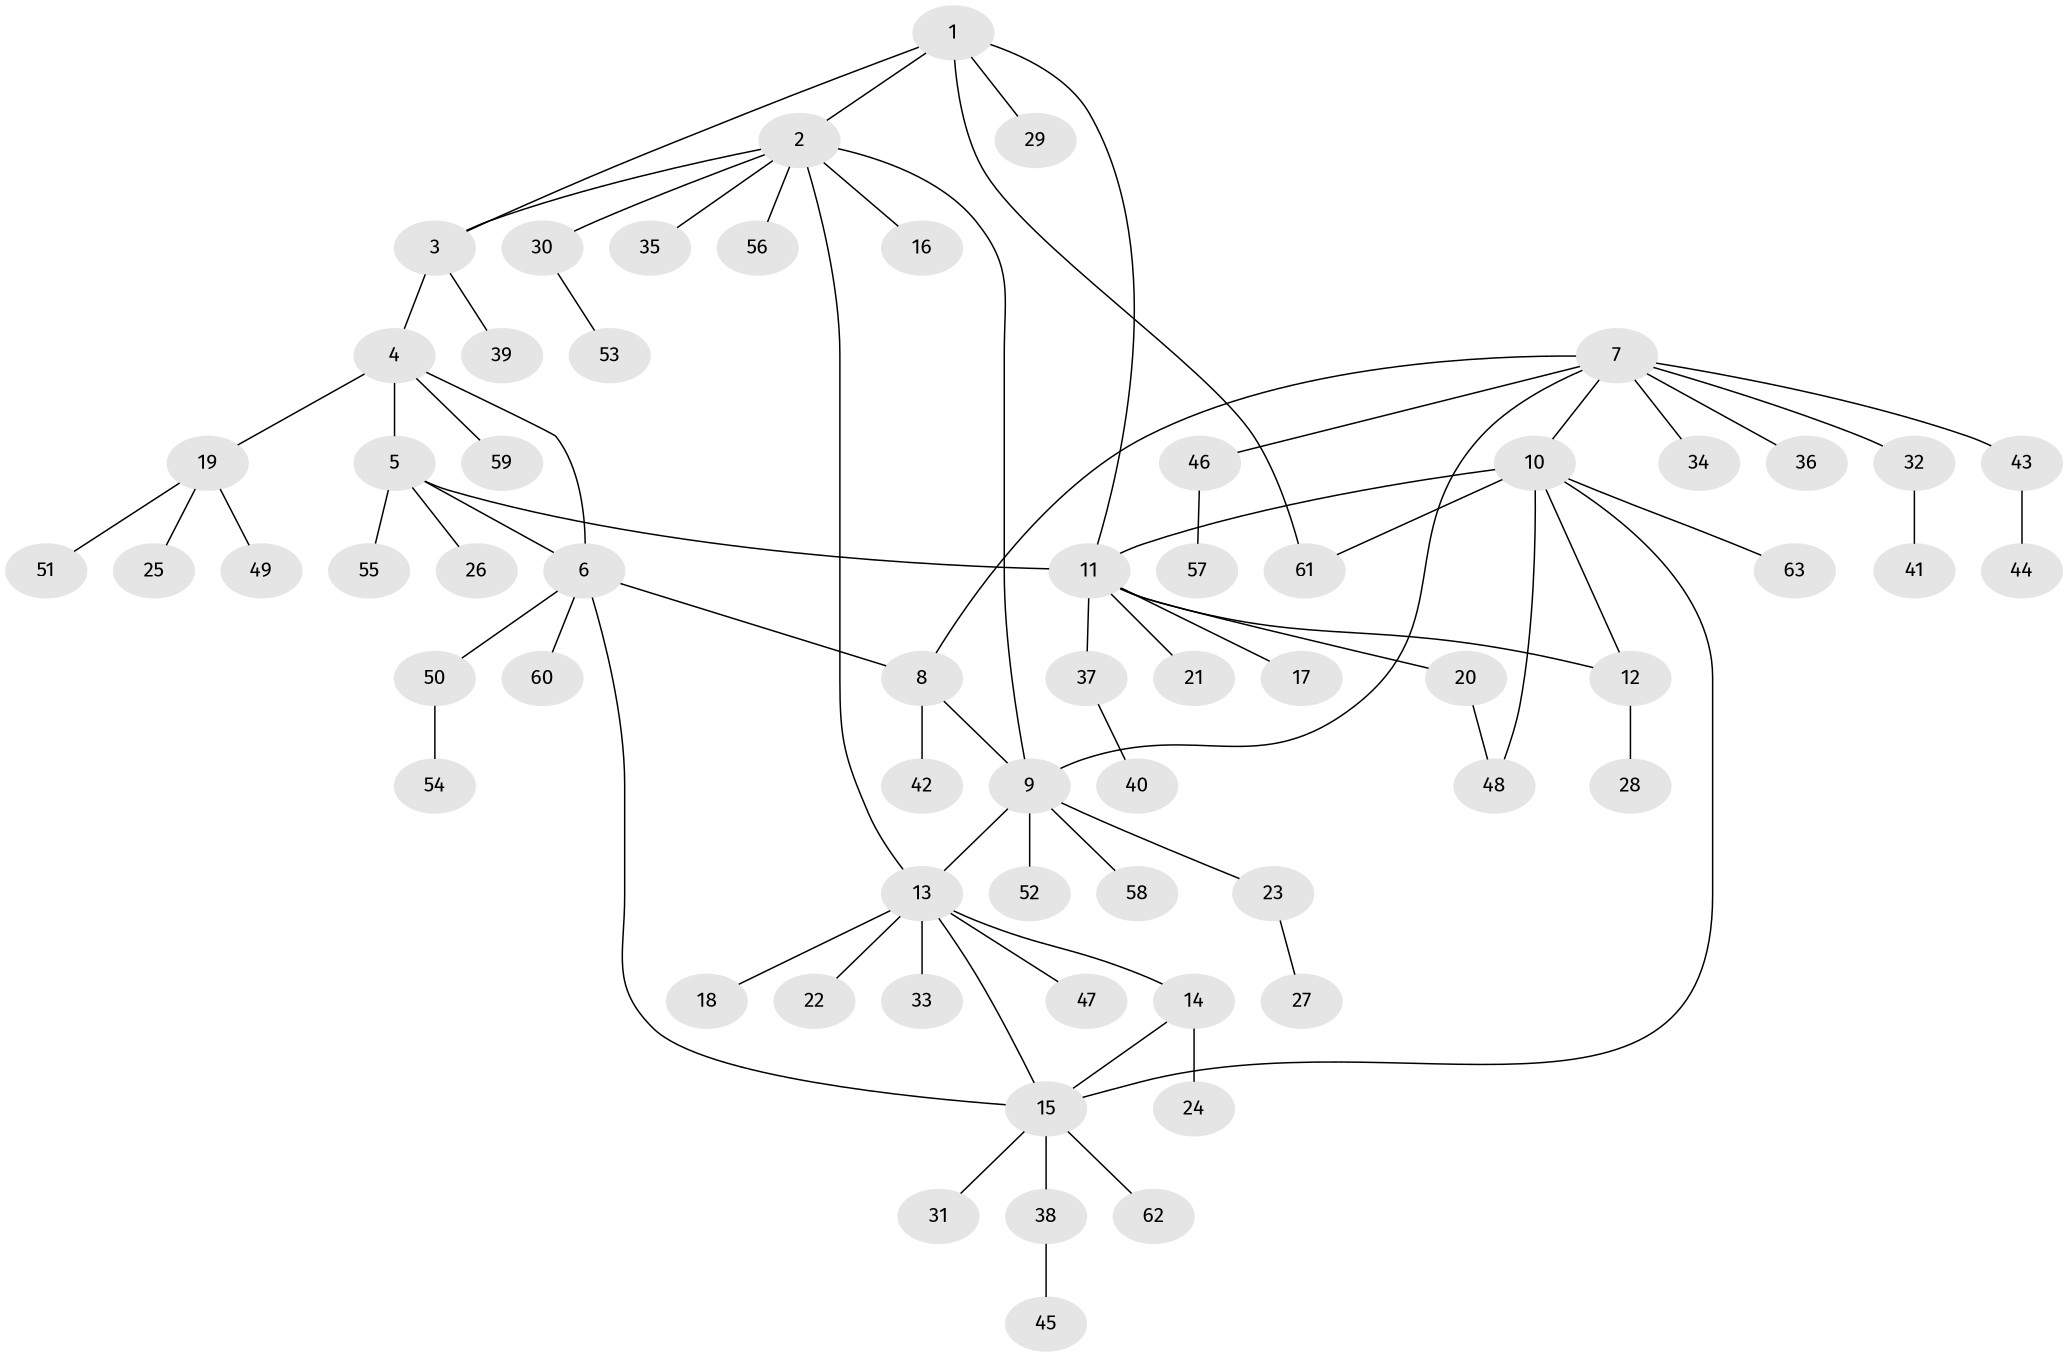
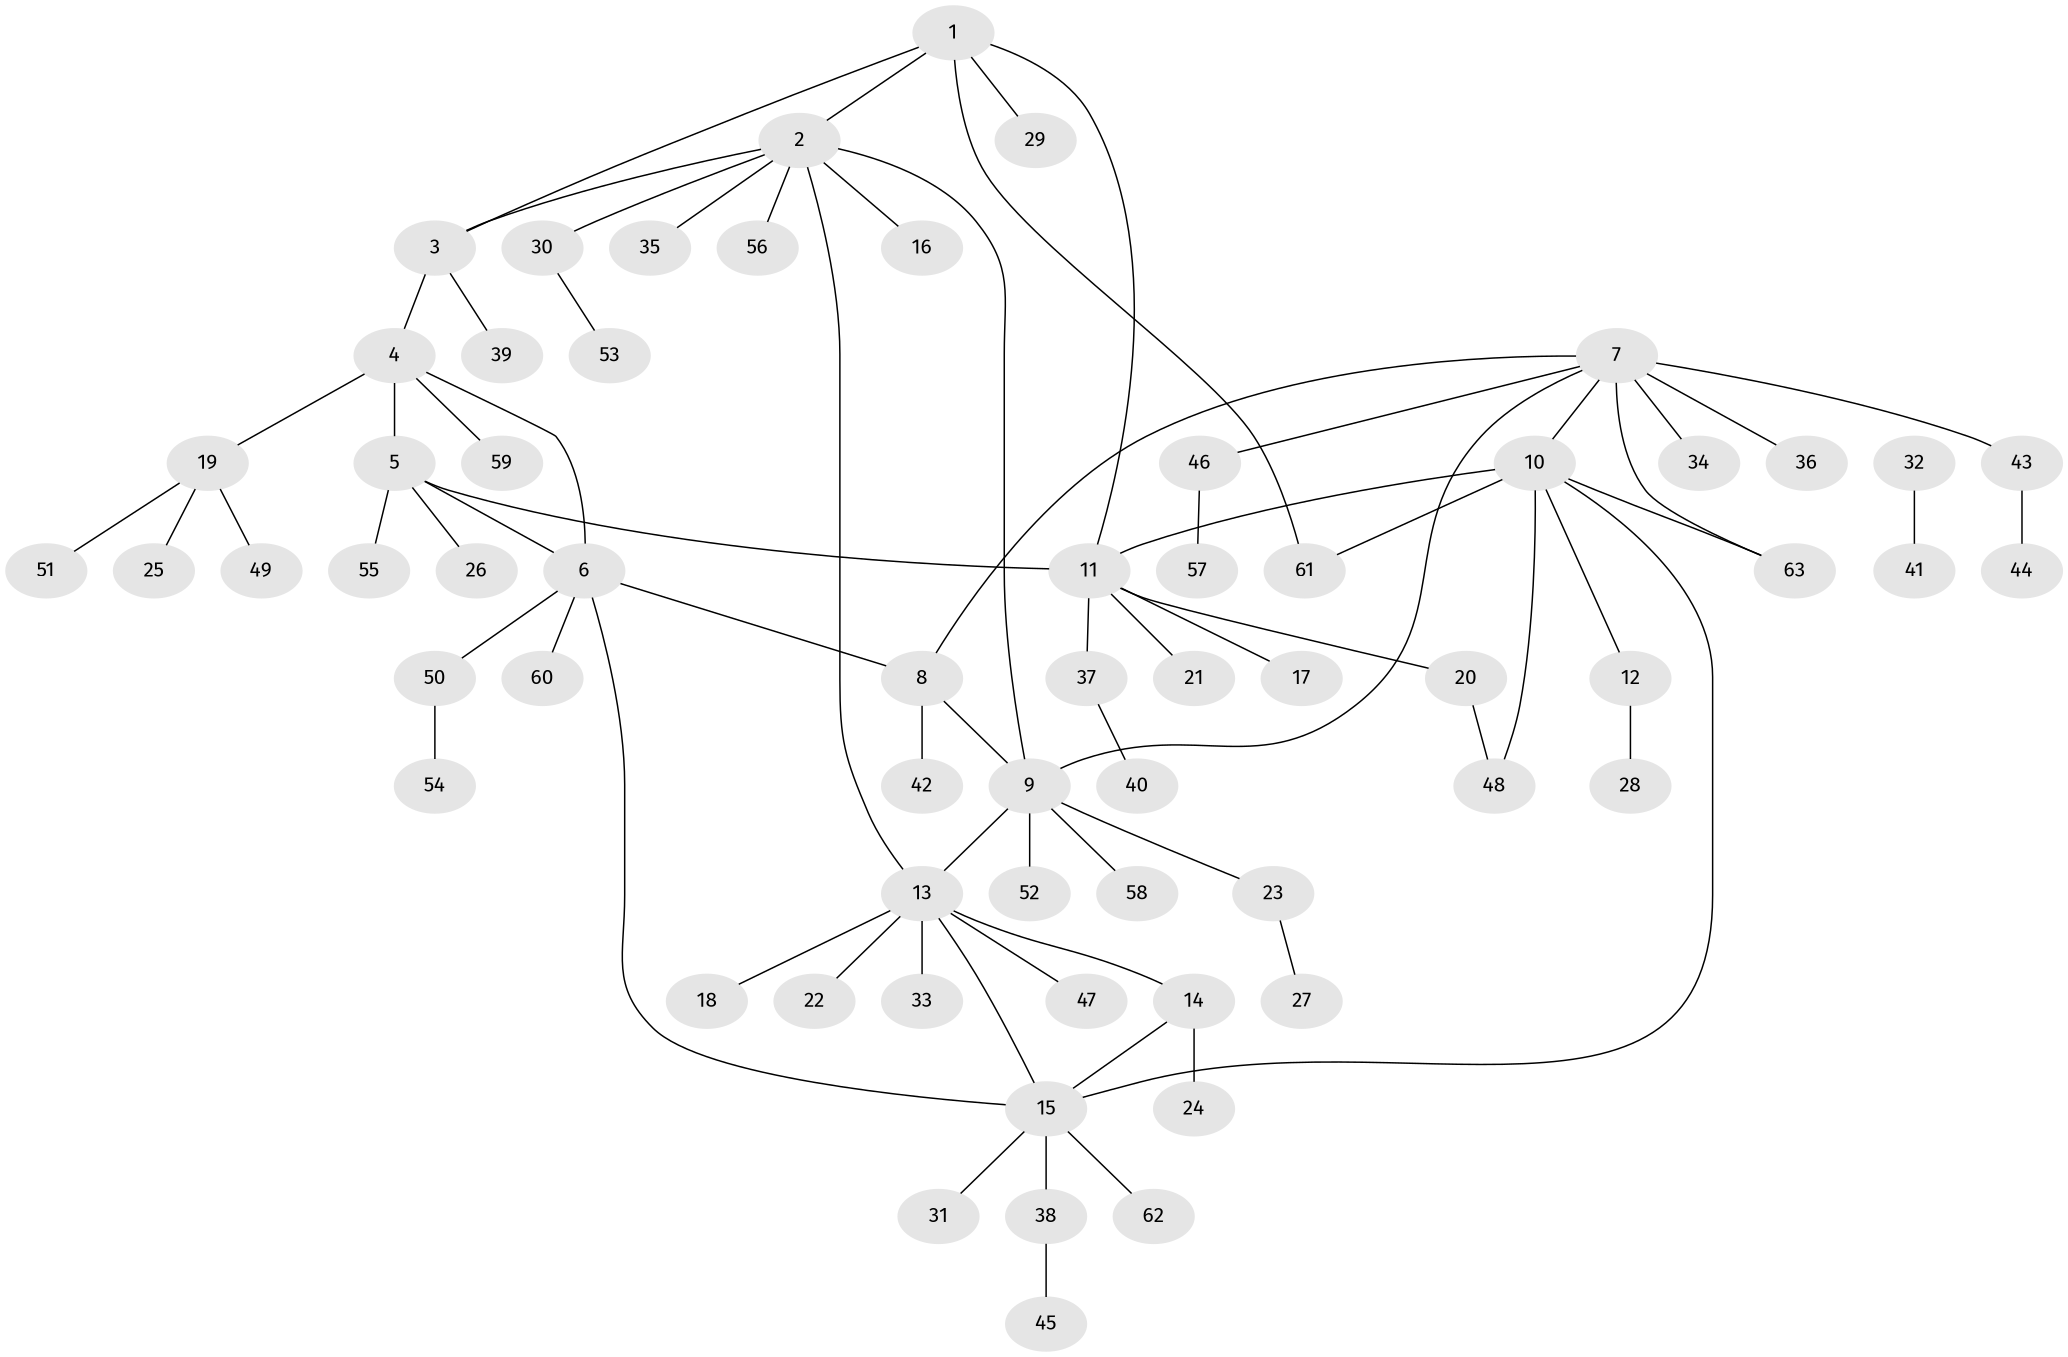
(1769, 403) -> (1653, 498)
(1356, 633) -> none
